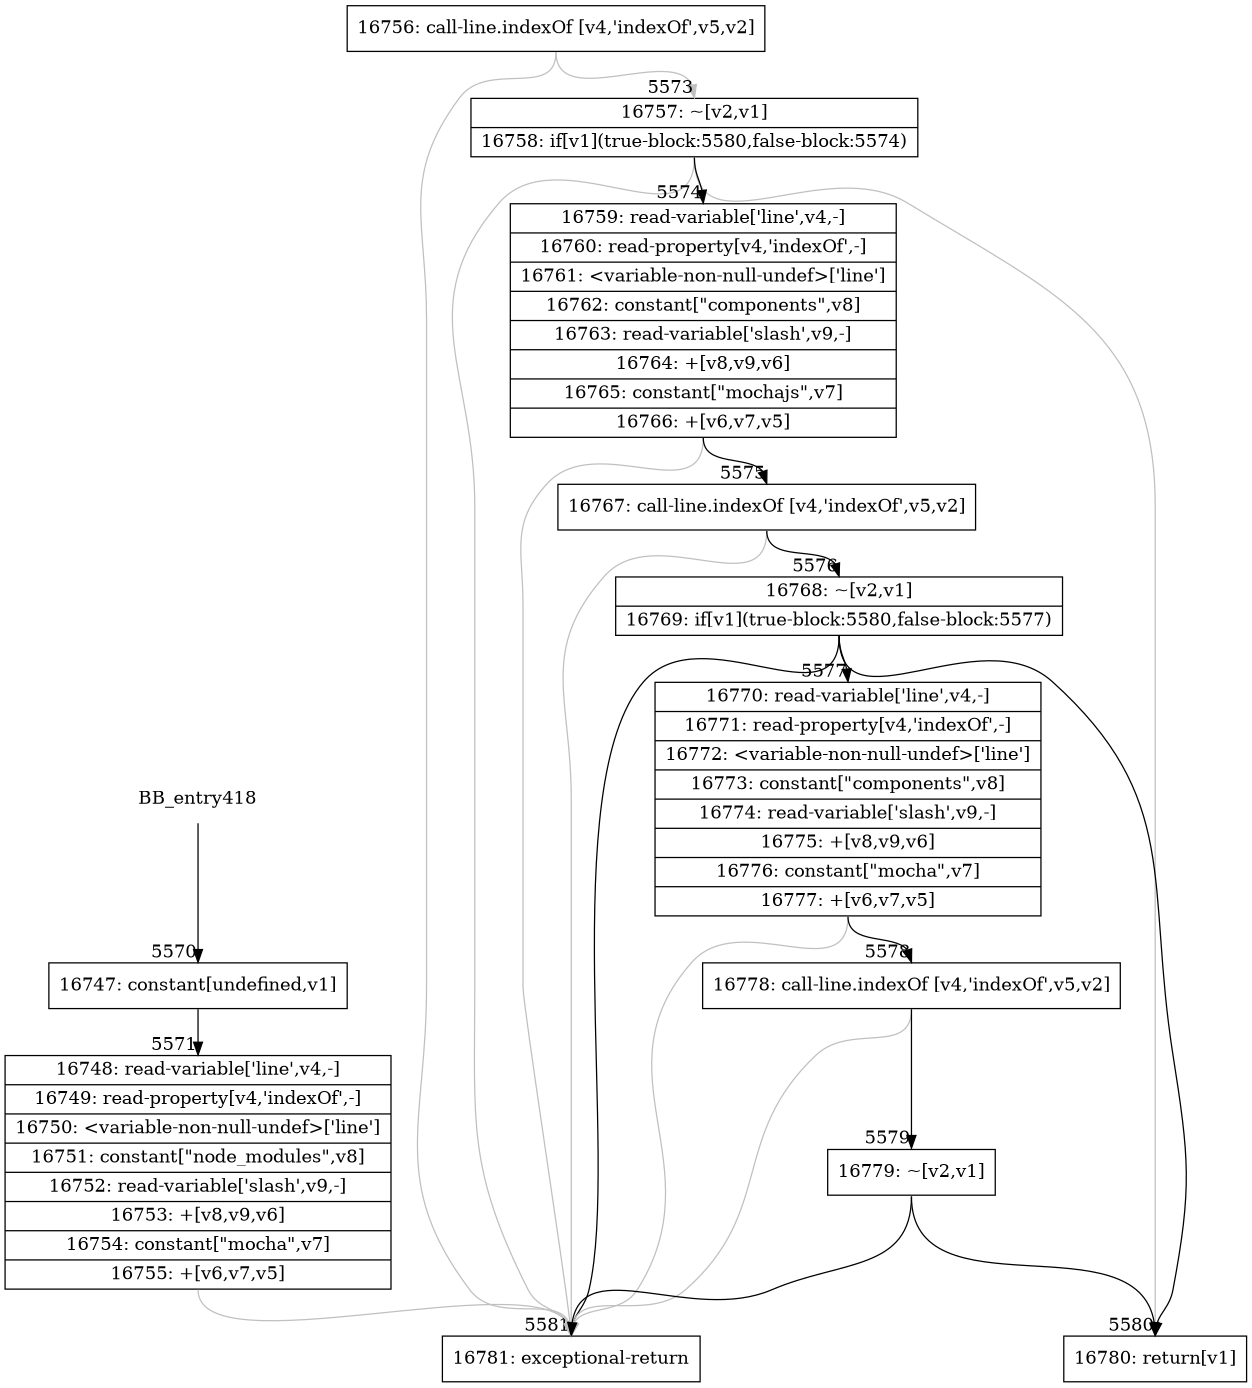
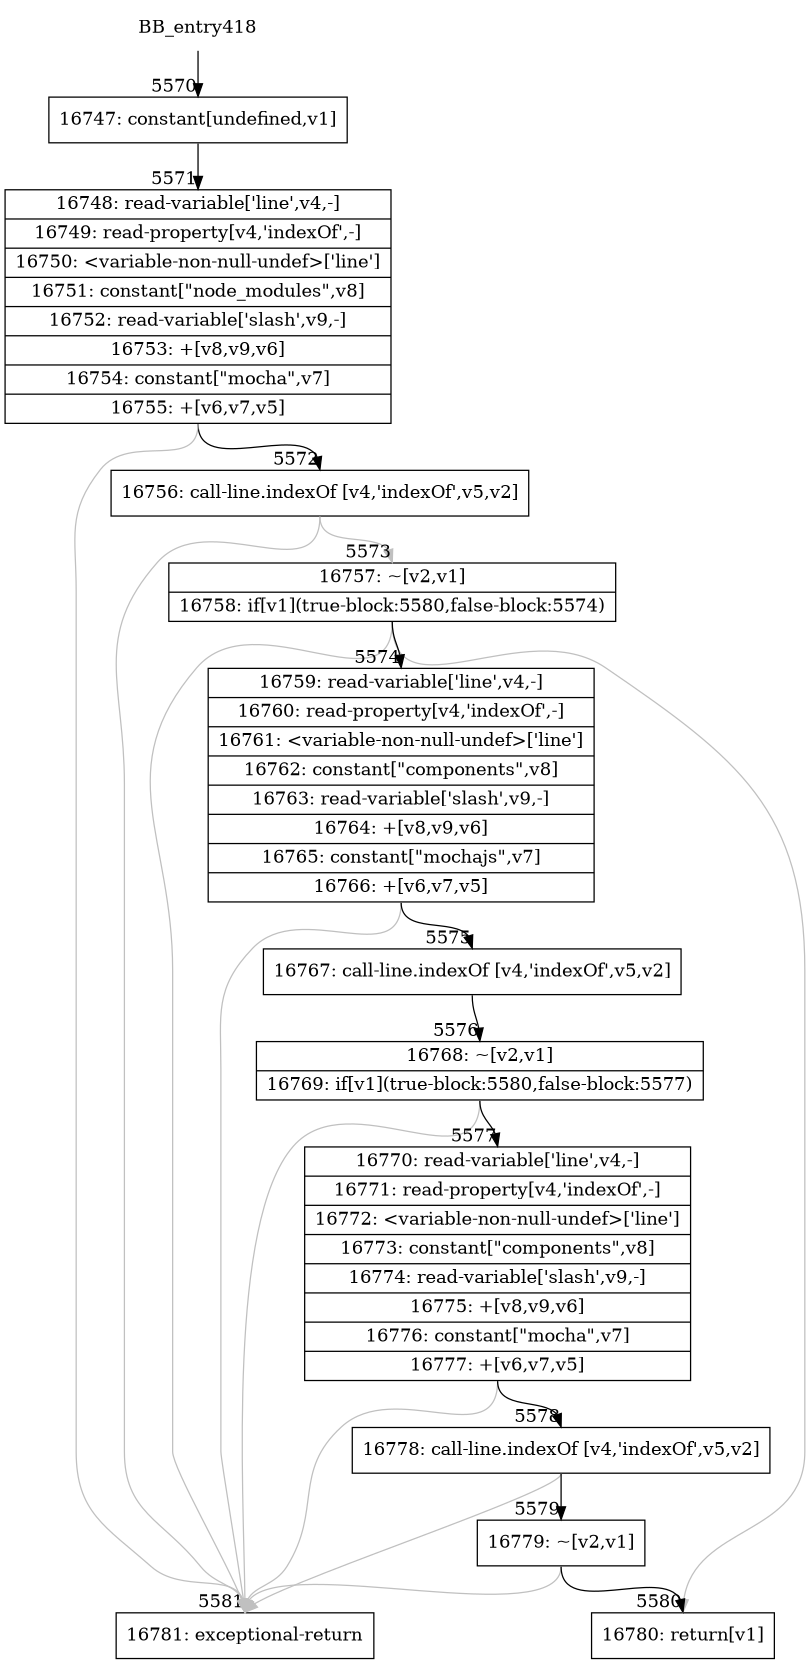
none -> (253, 447)
(1145, 823) -> none
(571, 850) -> none
(595, 888) -> (253, 1261)
(755, 1294) -> (409, 1590)
